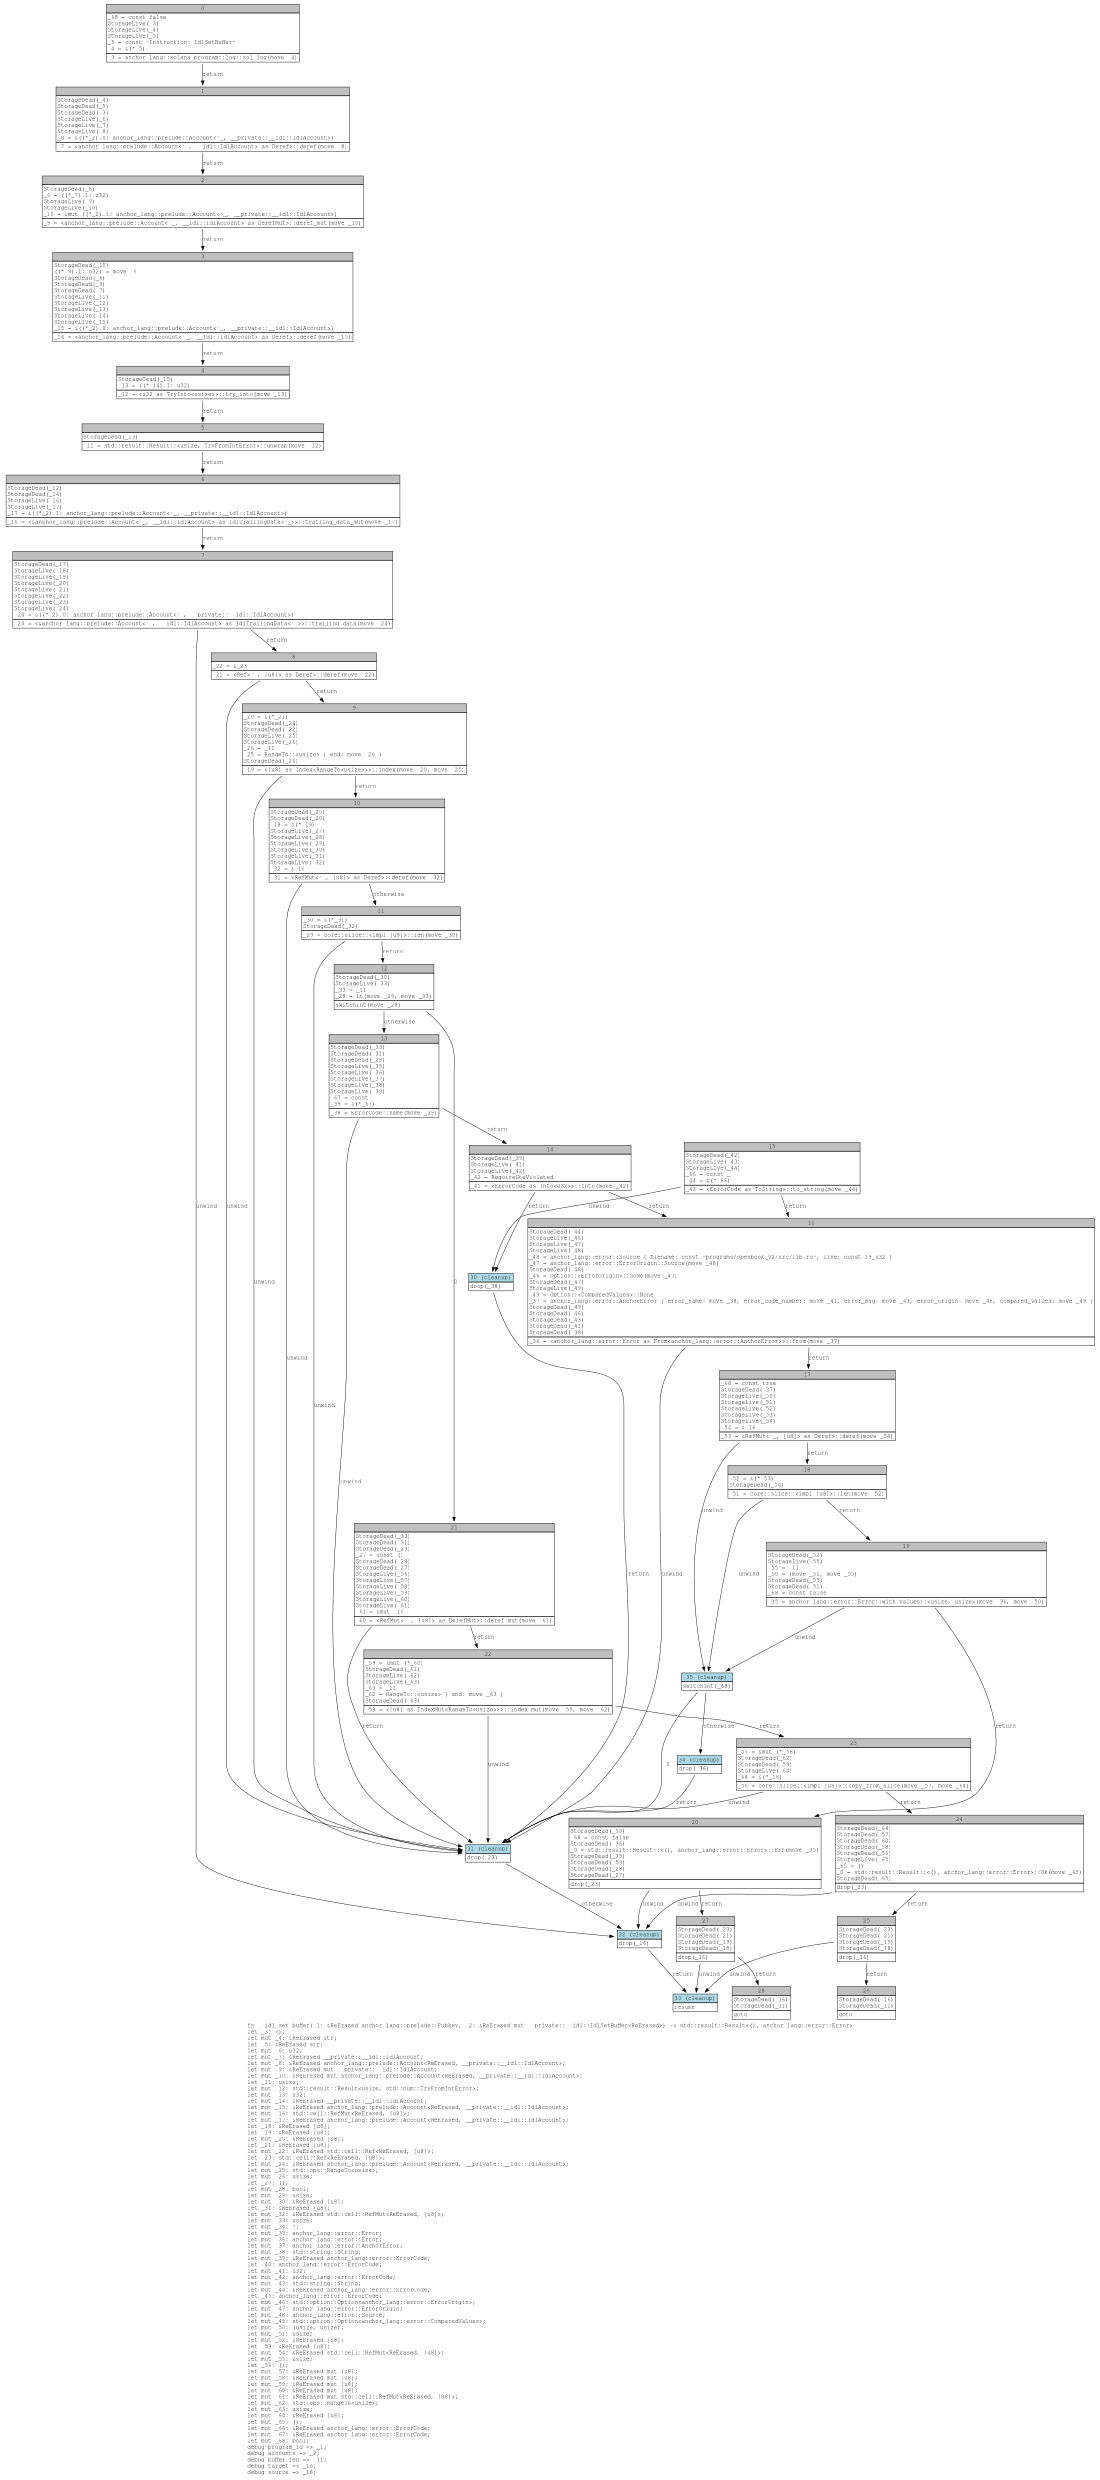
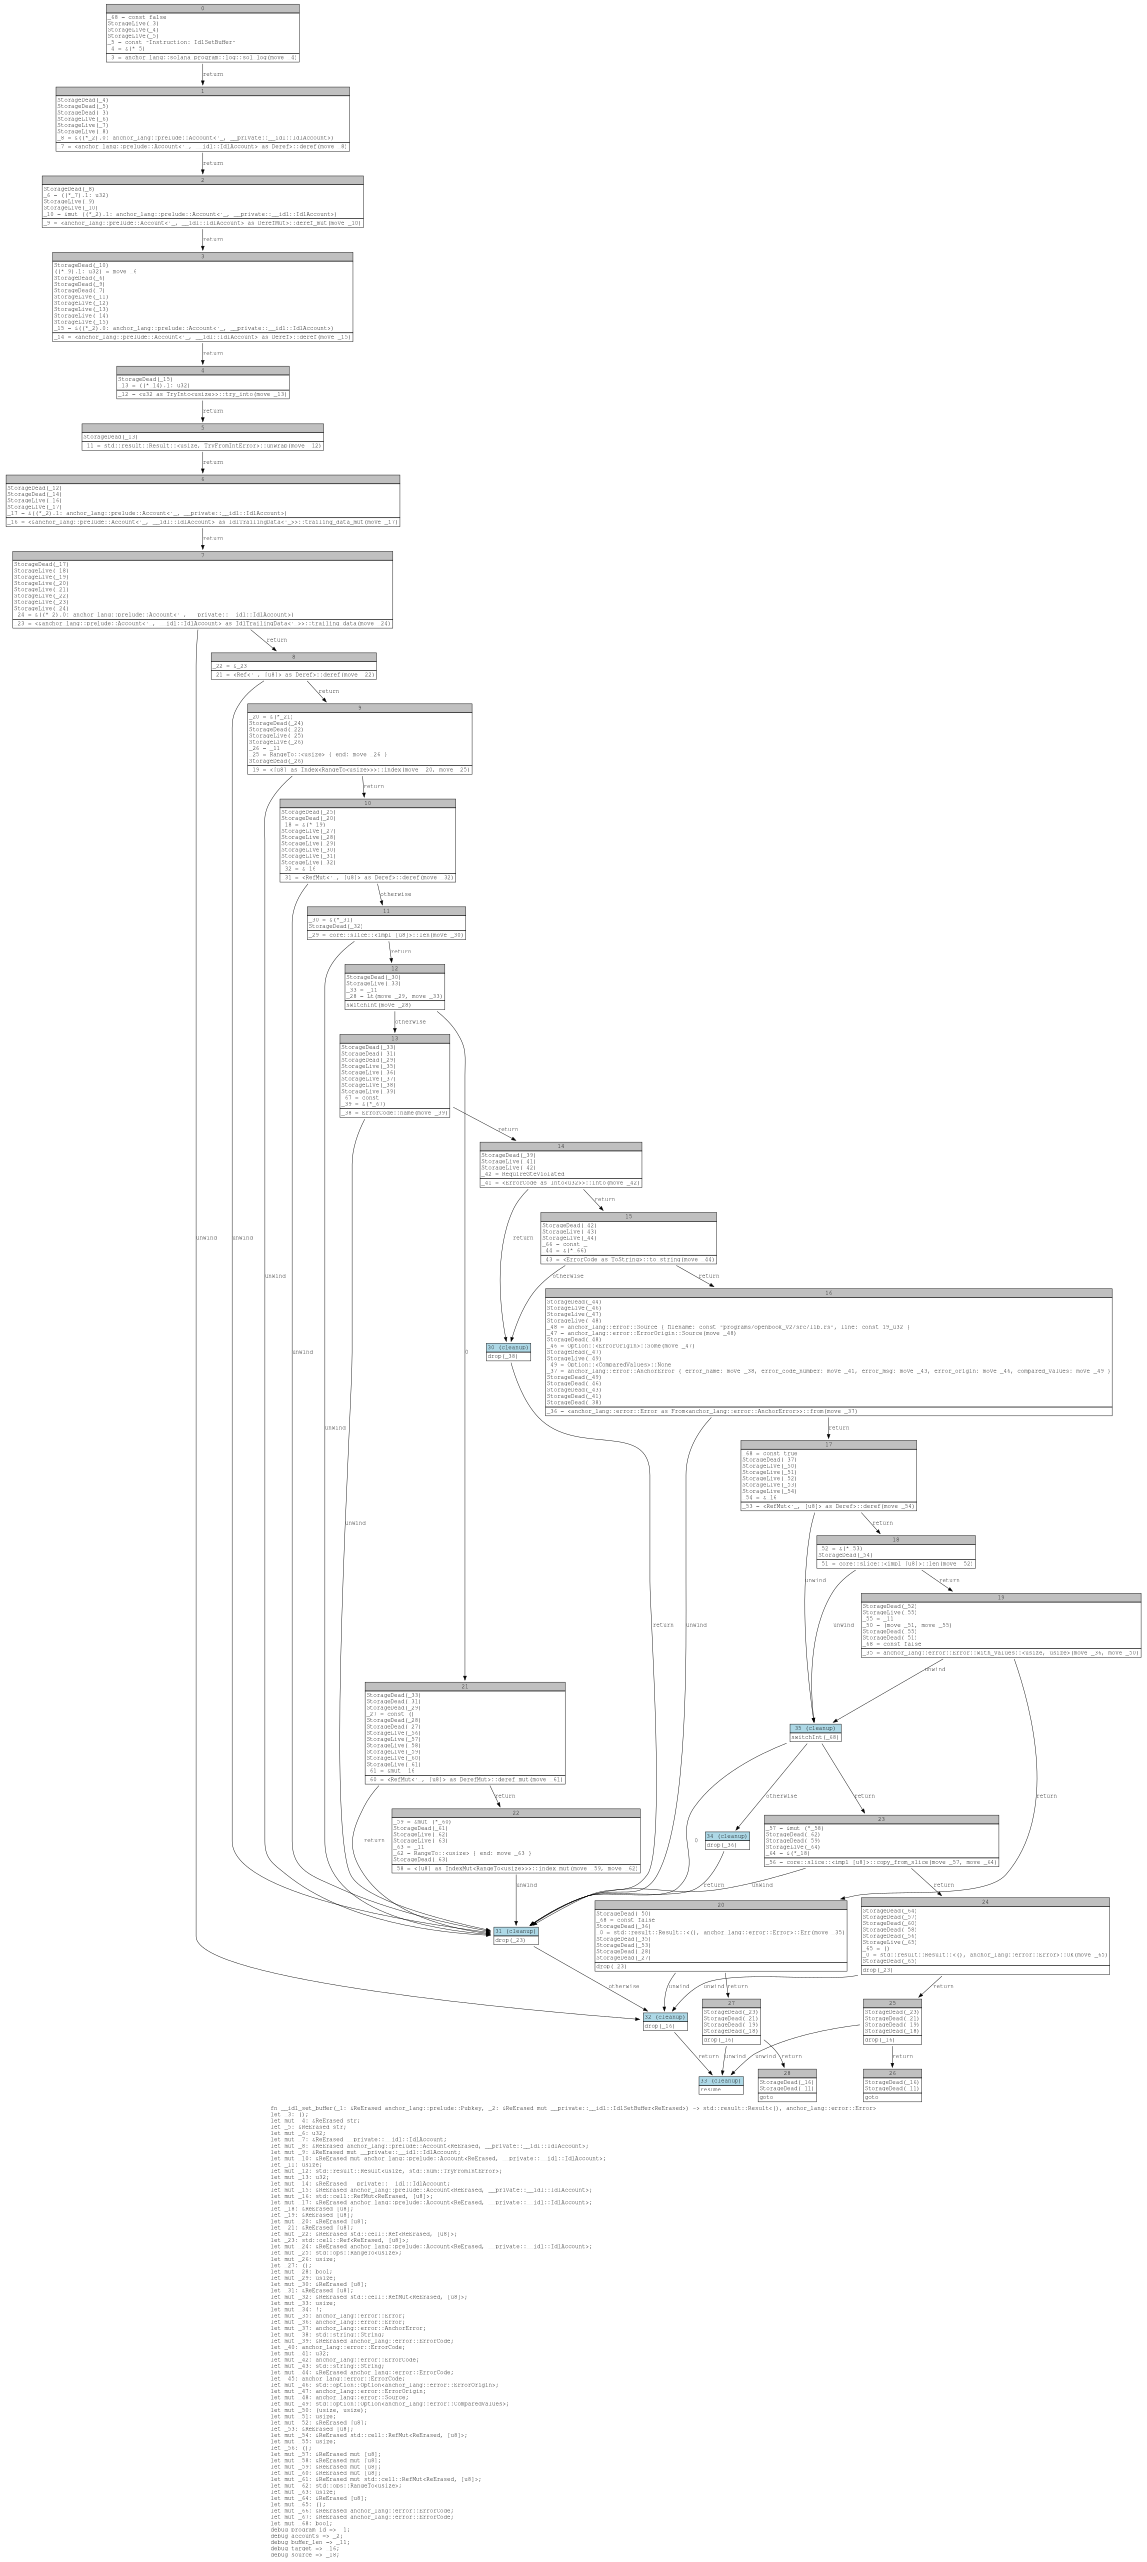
(636, 1204) -> (592, 1198)
(599, 1206) -> (568, 1276)
(698, 1718) -> (842, 1777)
